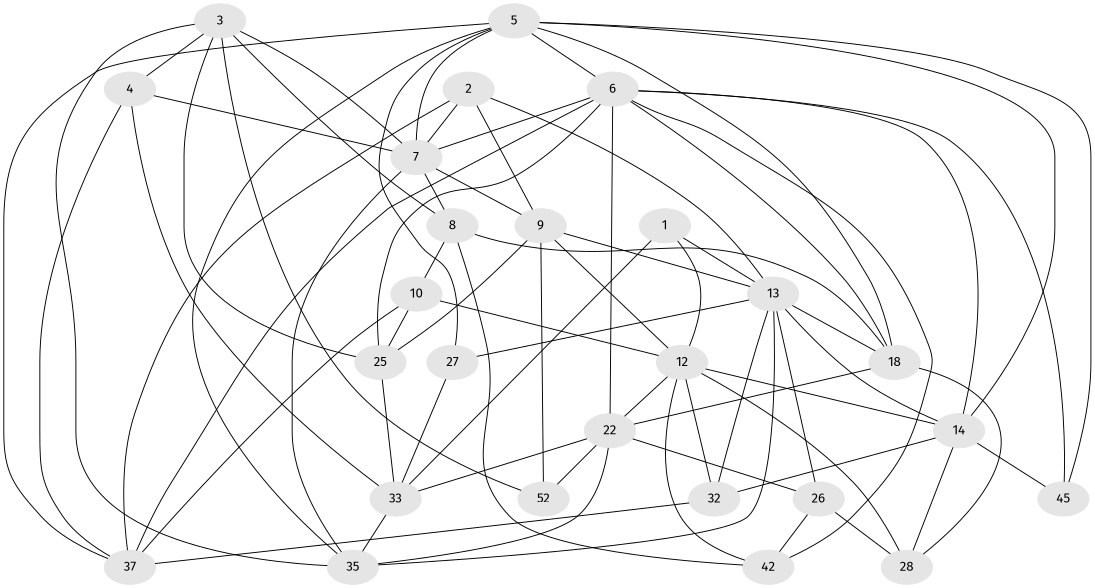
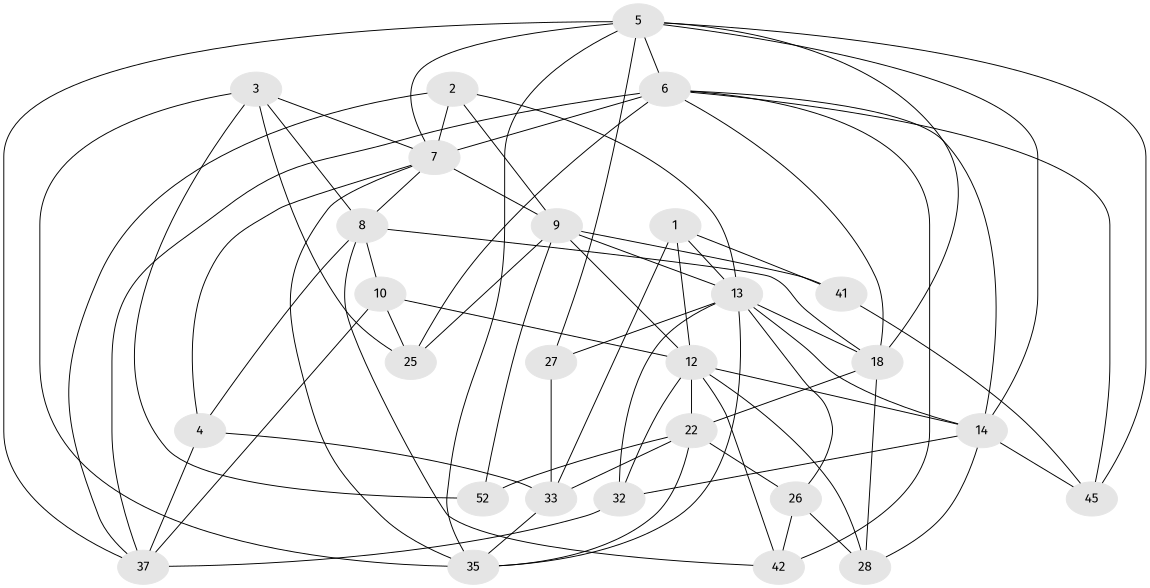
(167, 61) -> (276, 325)
(611, 260) -> none
none -> (841, 294)
(388, 431) -> none
